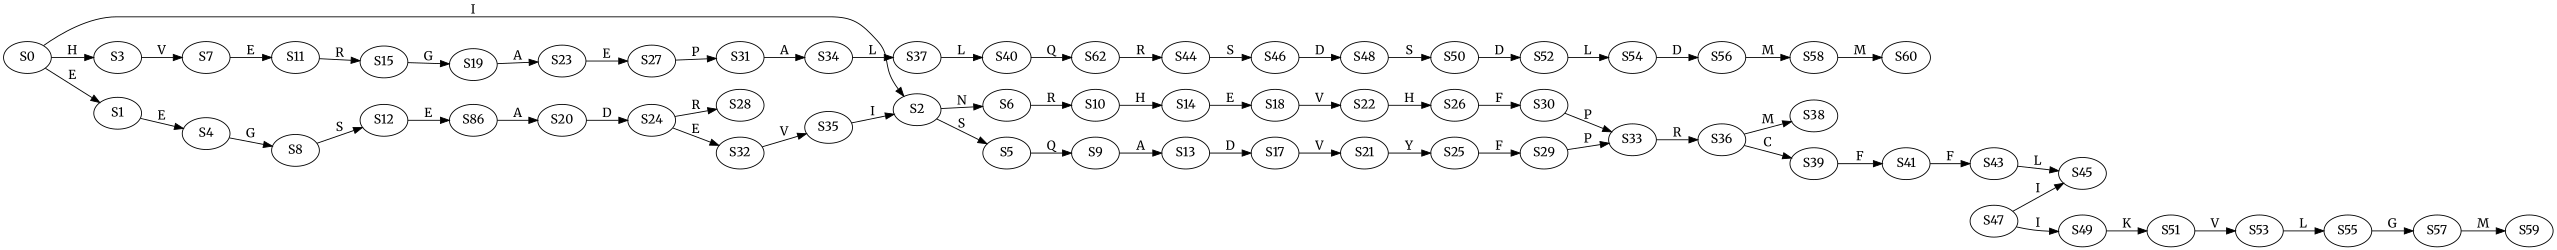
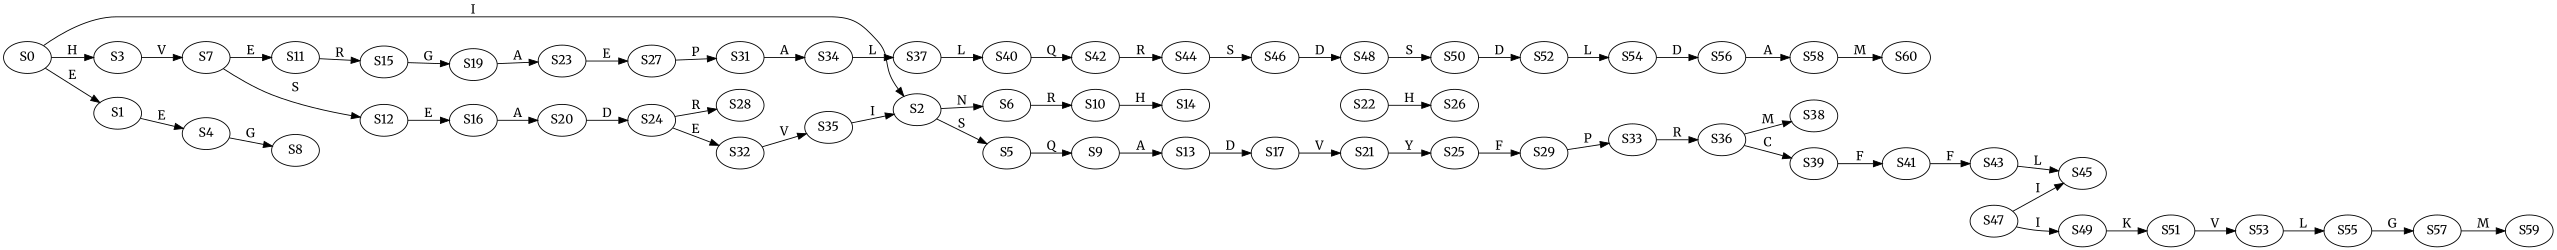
(1768, 51) -> (1768, 51)
(1095, 58) -> (1095, 58)
(1275, 105) -> none
(1544, 105) -> none
(473, 120) -> (473, 120)
(335, 137) -> (285, 99)
